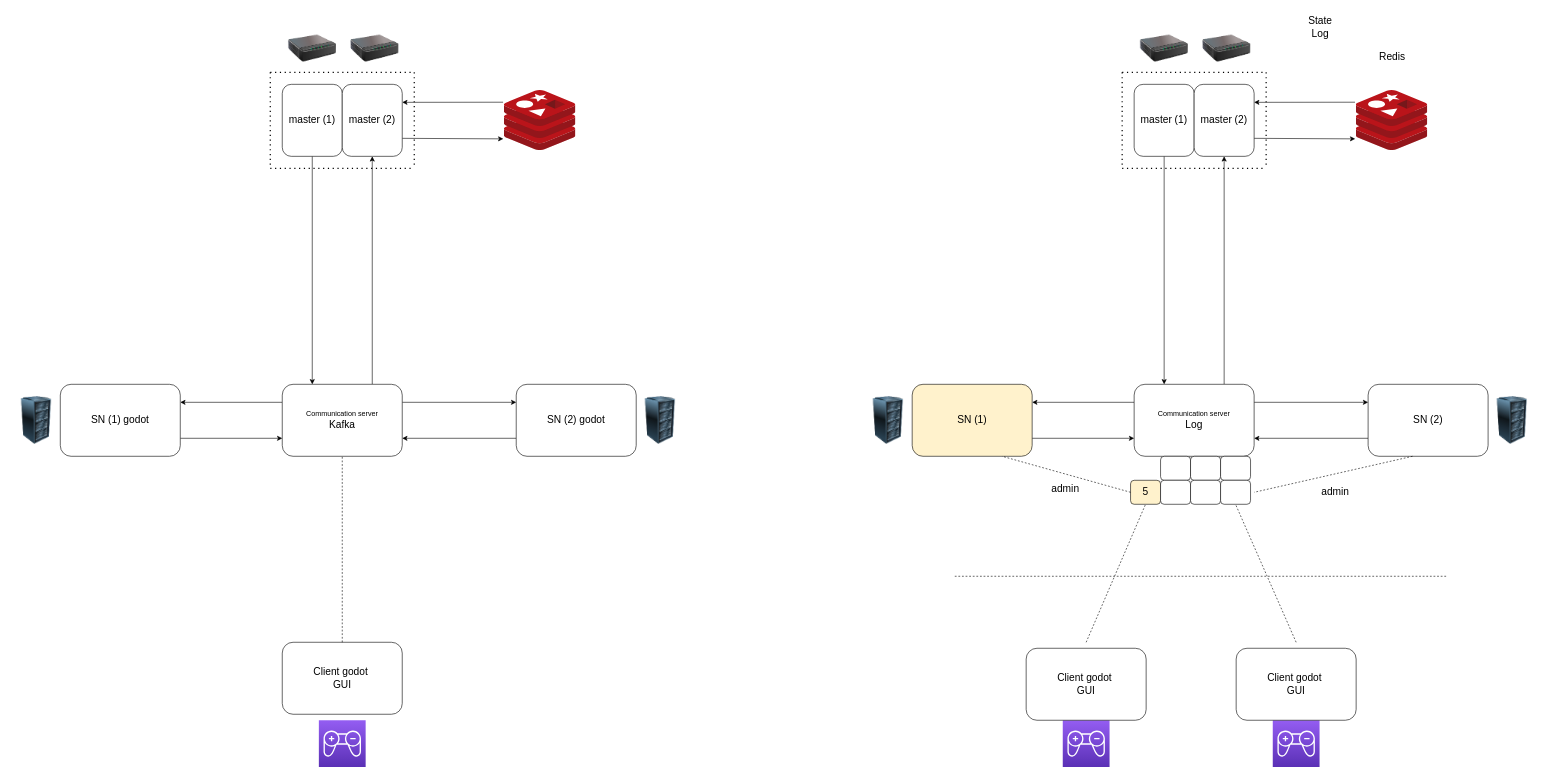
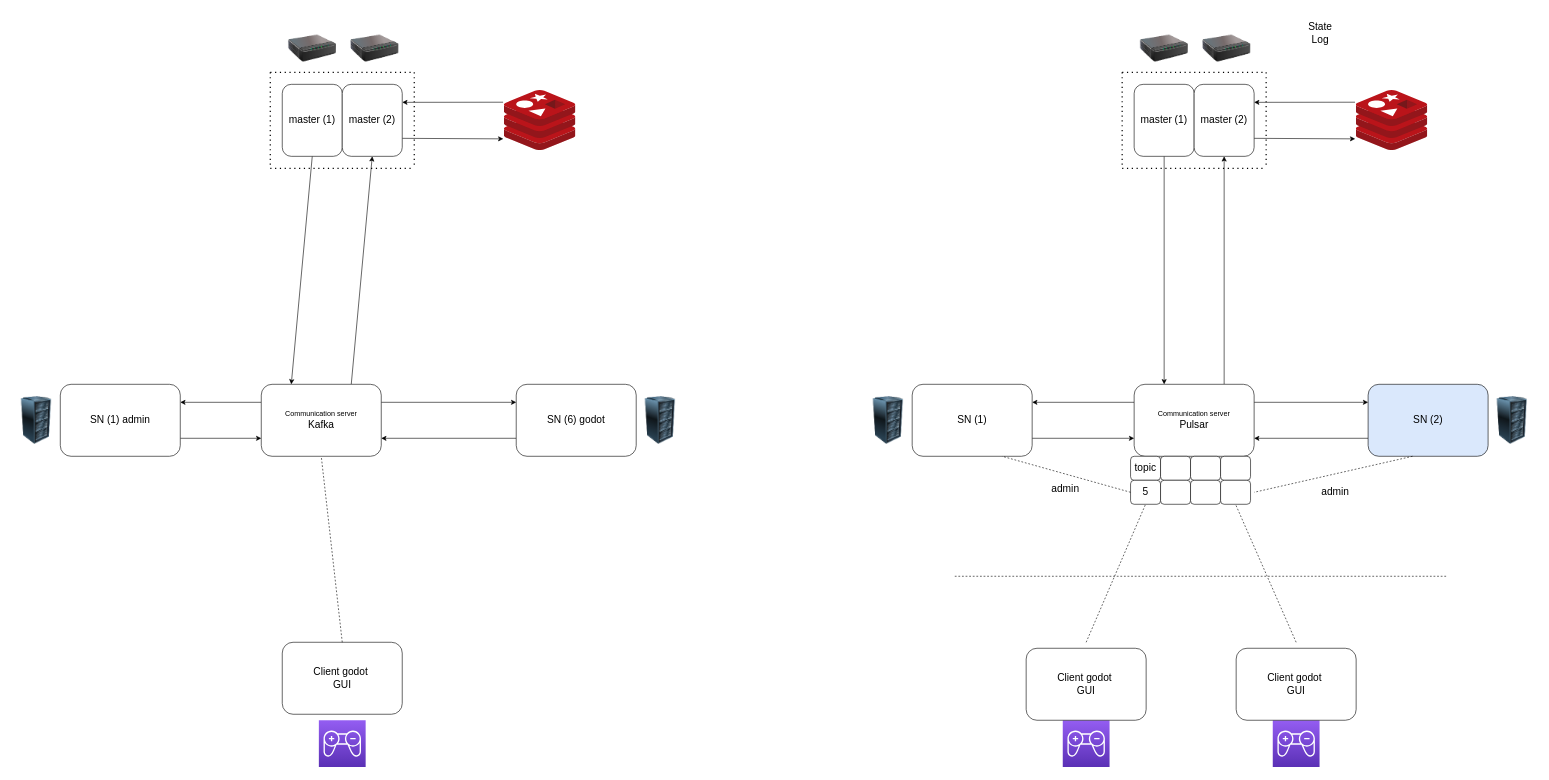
(1320, 27) -> (1320, 33)
(1392, 57) -> none
(120, 420) -> (120, 420)
(342, 420) -> (321, 420)
(576, 420) -> (576, 420)
(972, 420) -> (972, 420)
(1194, 420) -> (1194, 420)
(1428, 420) -> (1428, 420)
none -> (1146, 468)
(1146, 492) -> (1146, 492)
